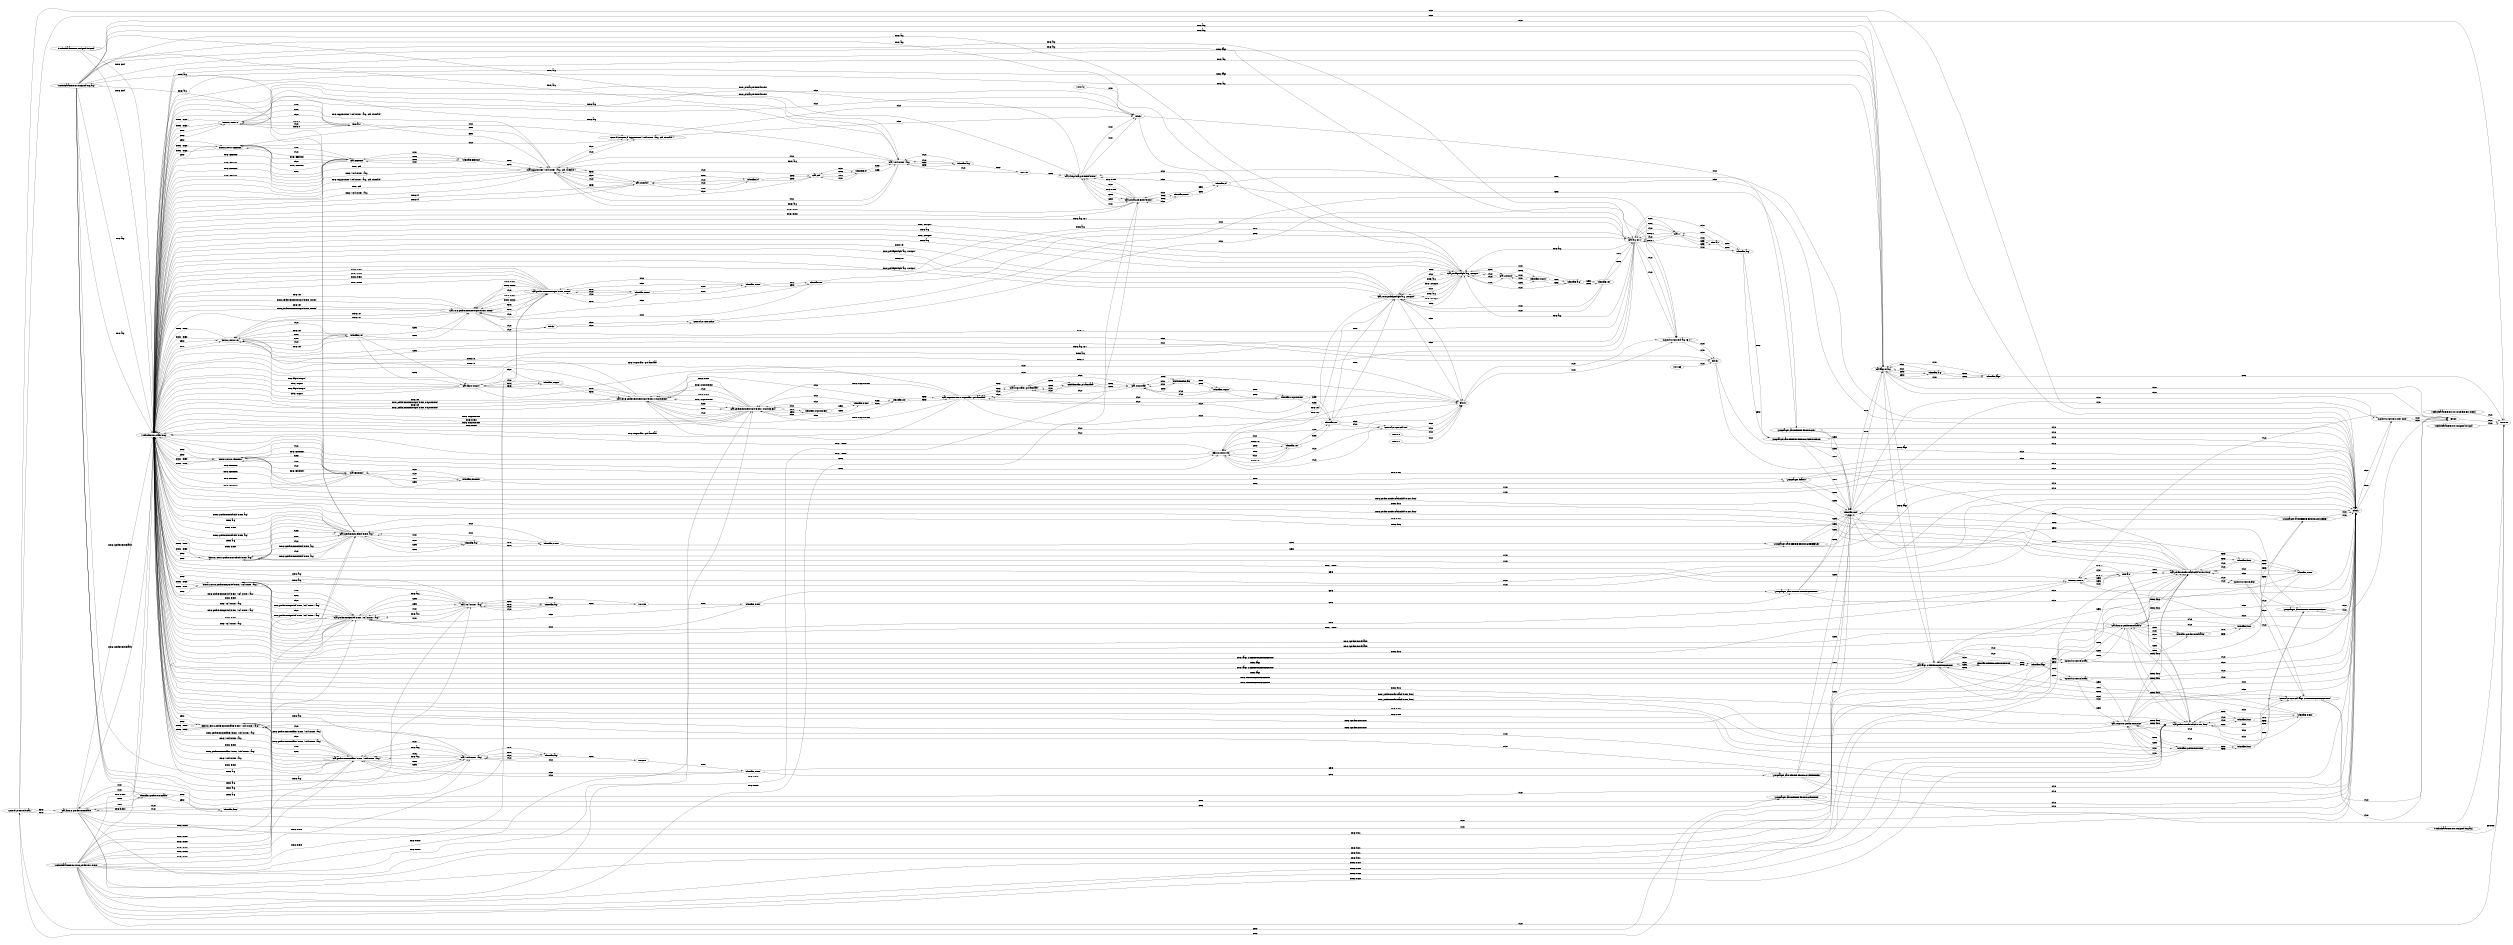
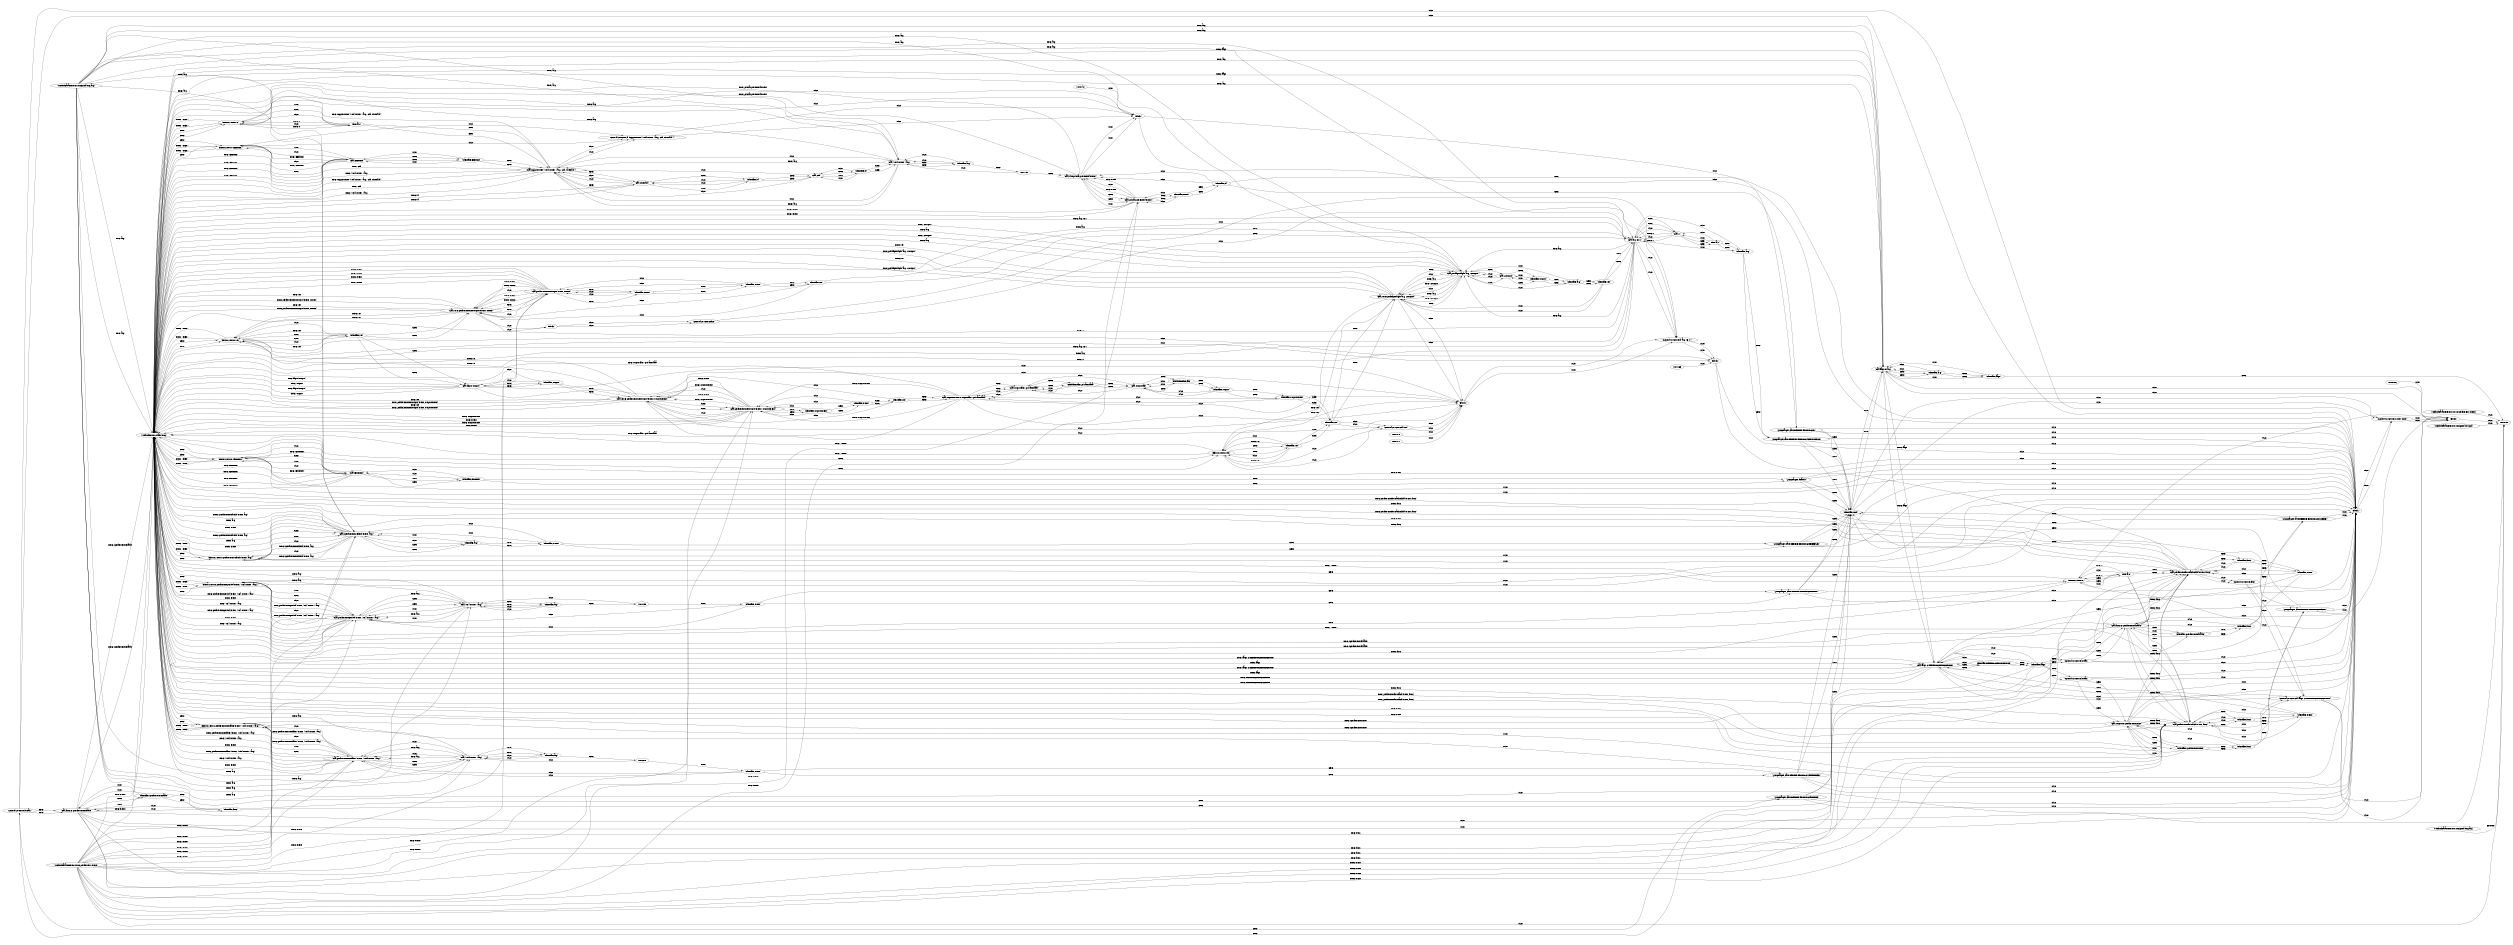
(76, 49) -> none
none -> (2392, 382)
